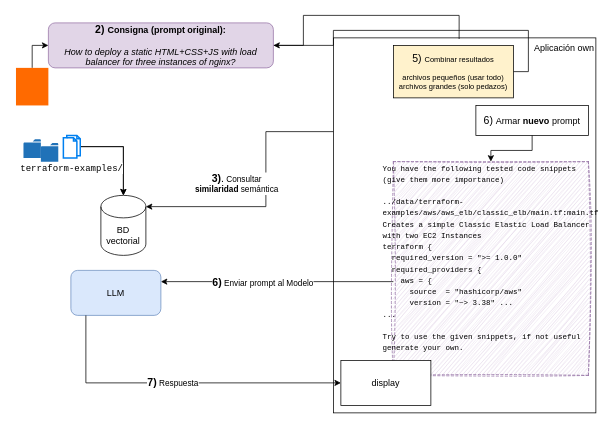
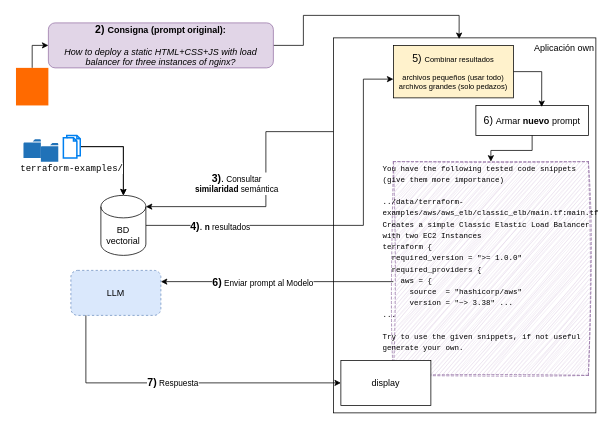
(431, 30) -> (542, 79)
(459, 33) -> (459, 32)
none -> (328, 225)
(116, 293) -> (116, 293)
